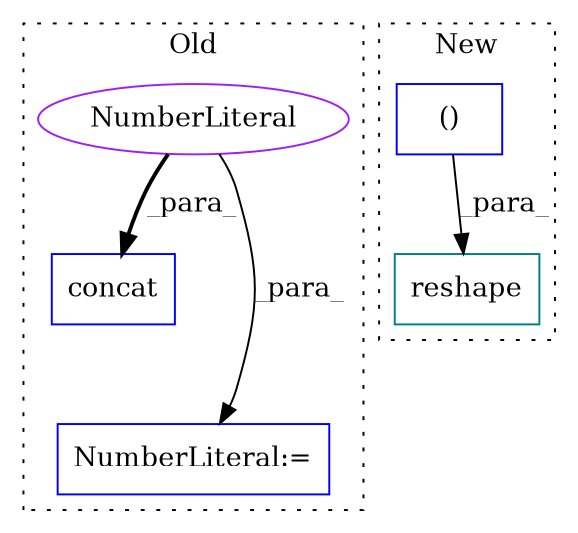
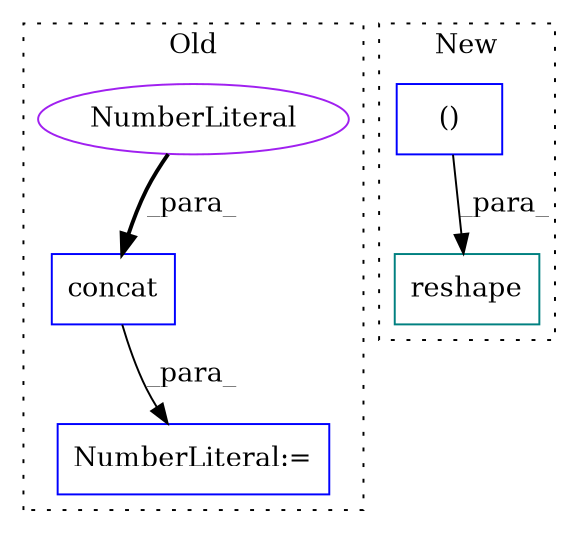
(254, 279) -> (137, 367)
